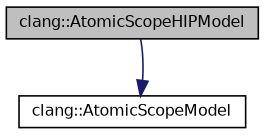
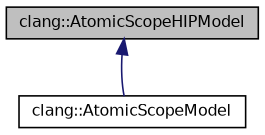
(143, 60) -> (122, 75)
